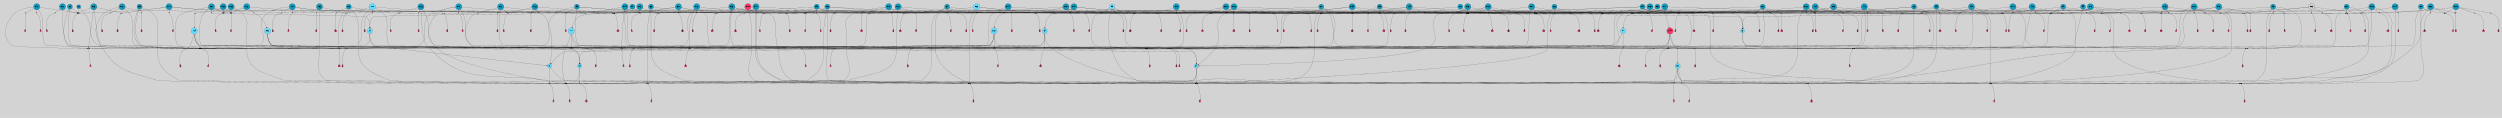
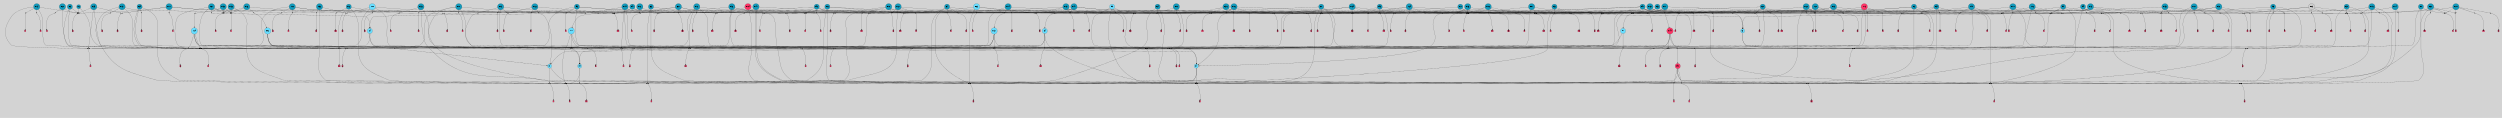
none -> (1158, 7)
(1864, 7) -> (1864, 7)
(1678, 66) -> (1678, 66)
